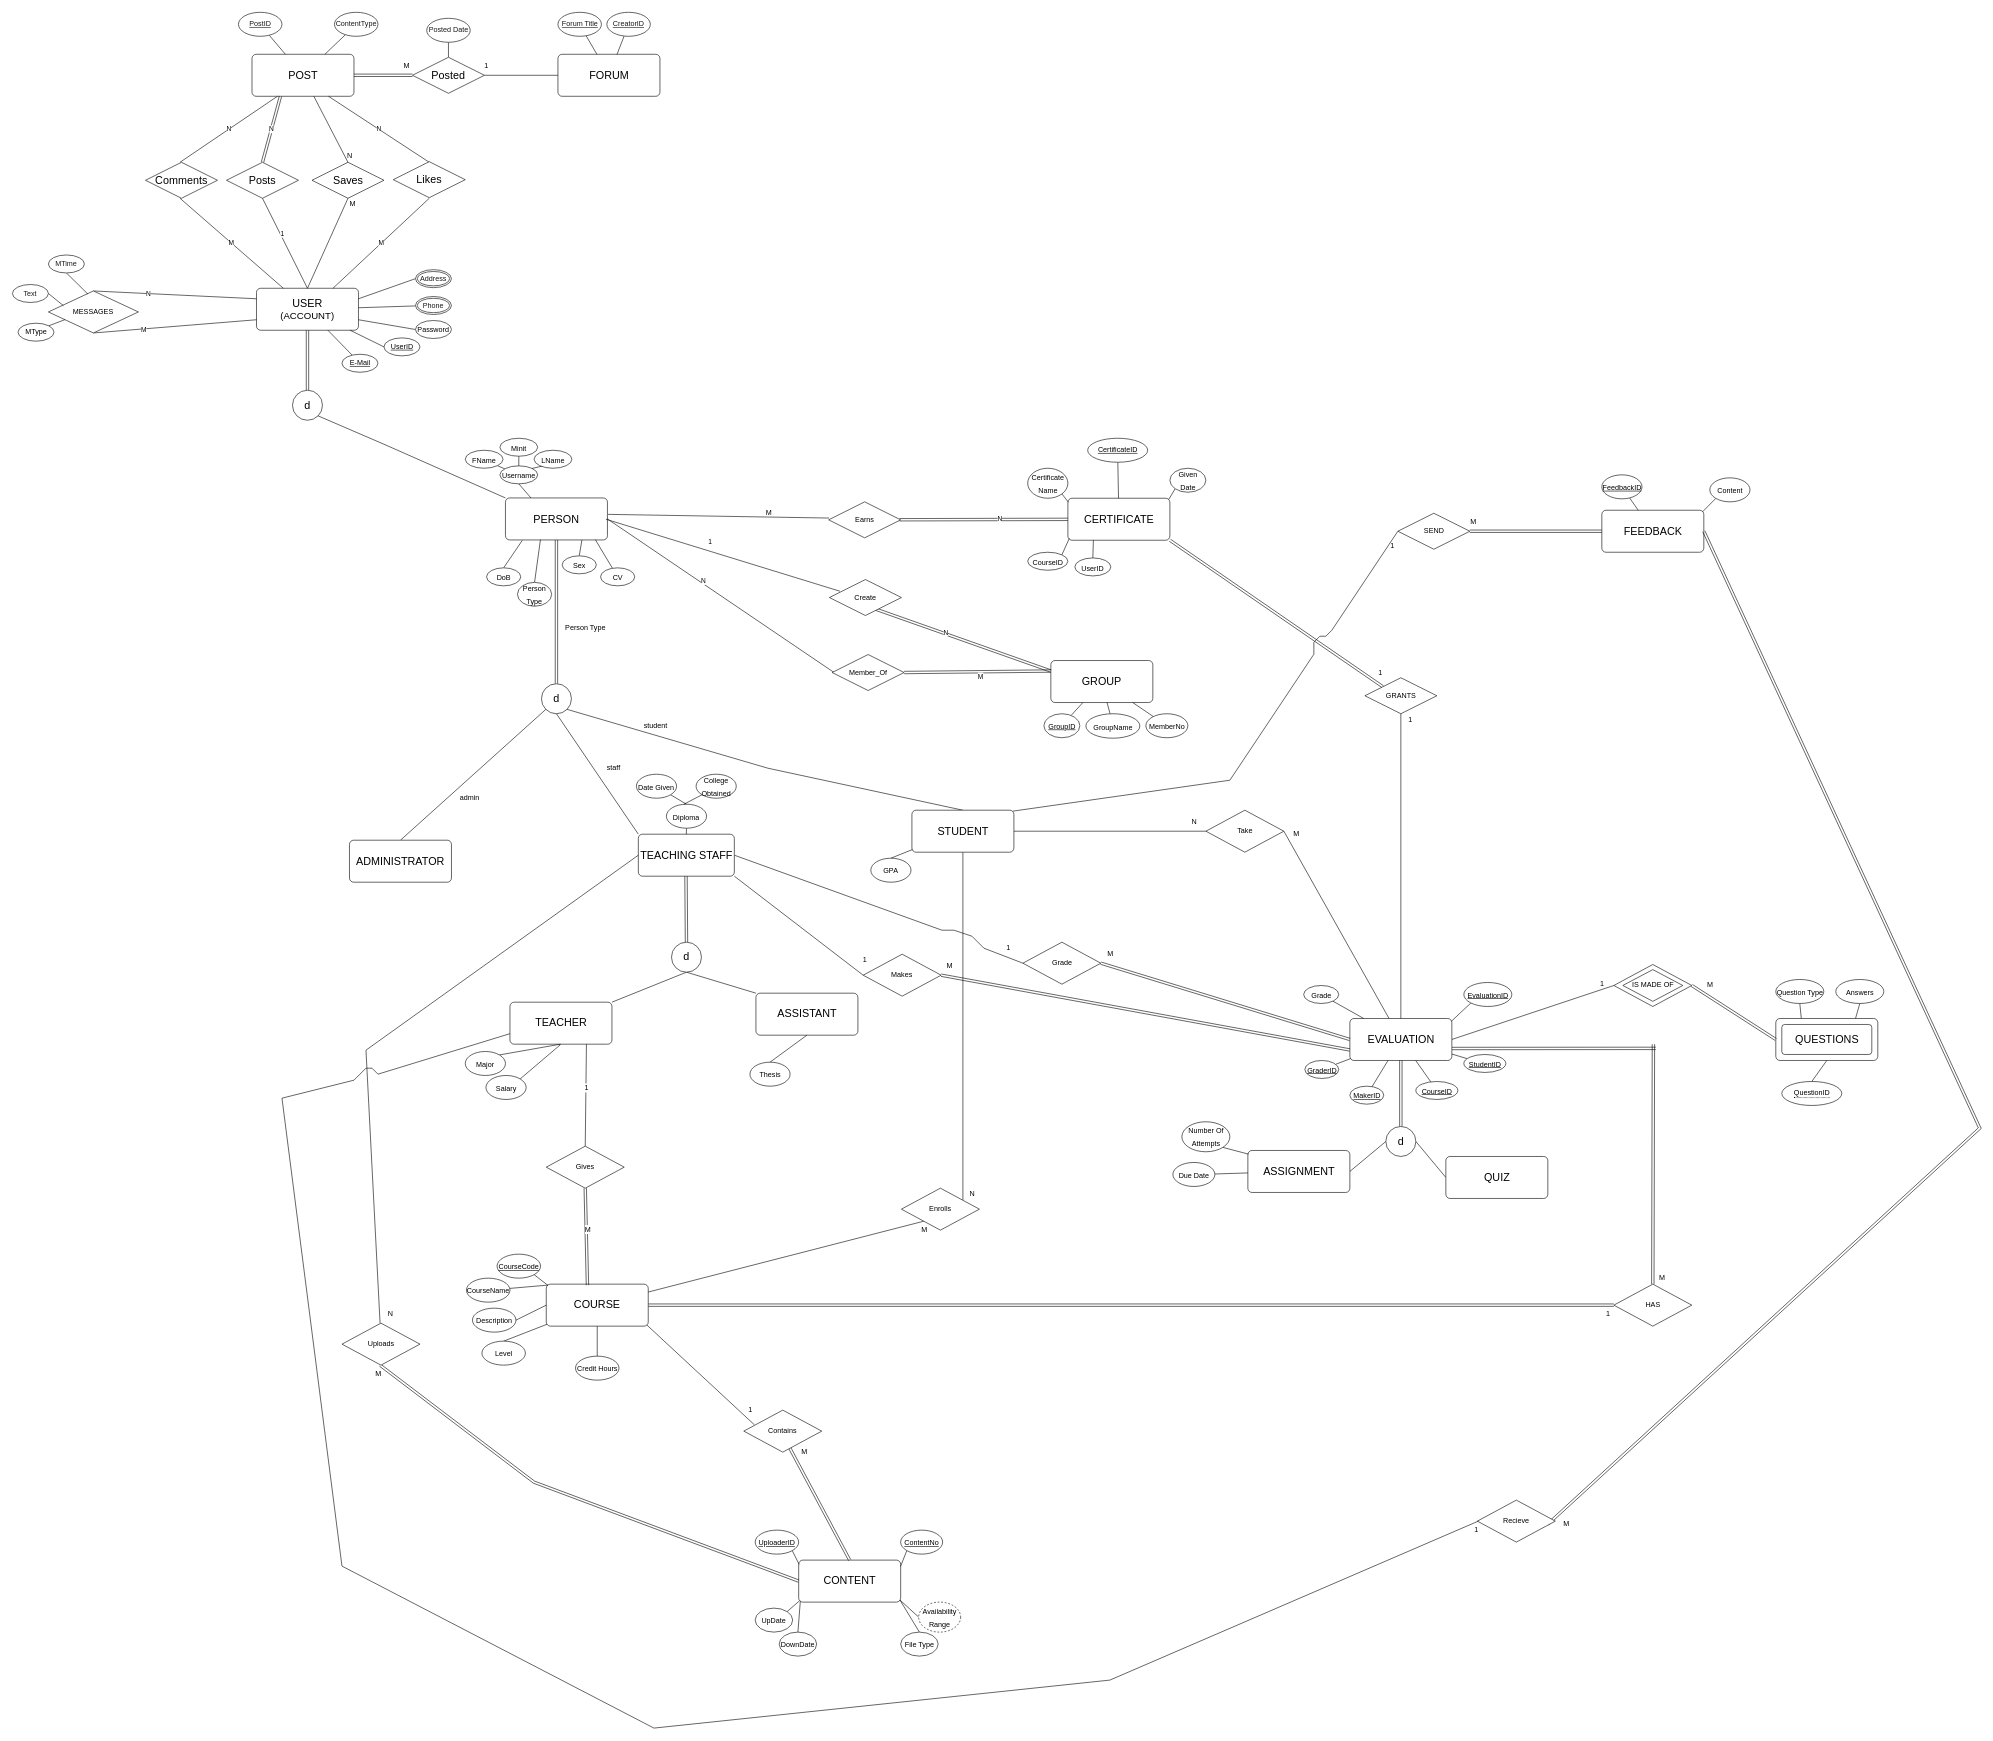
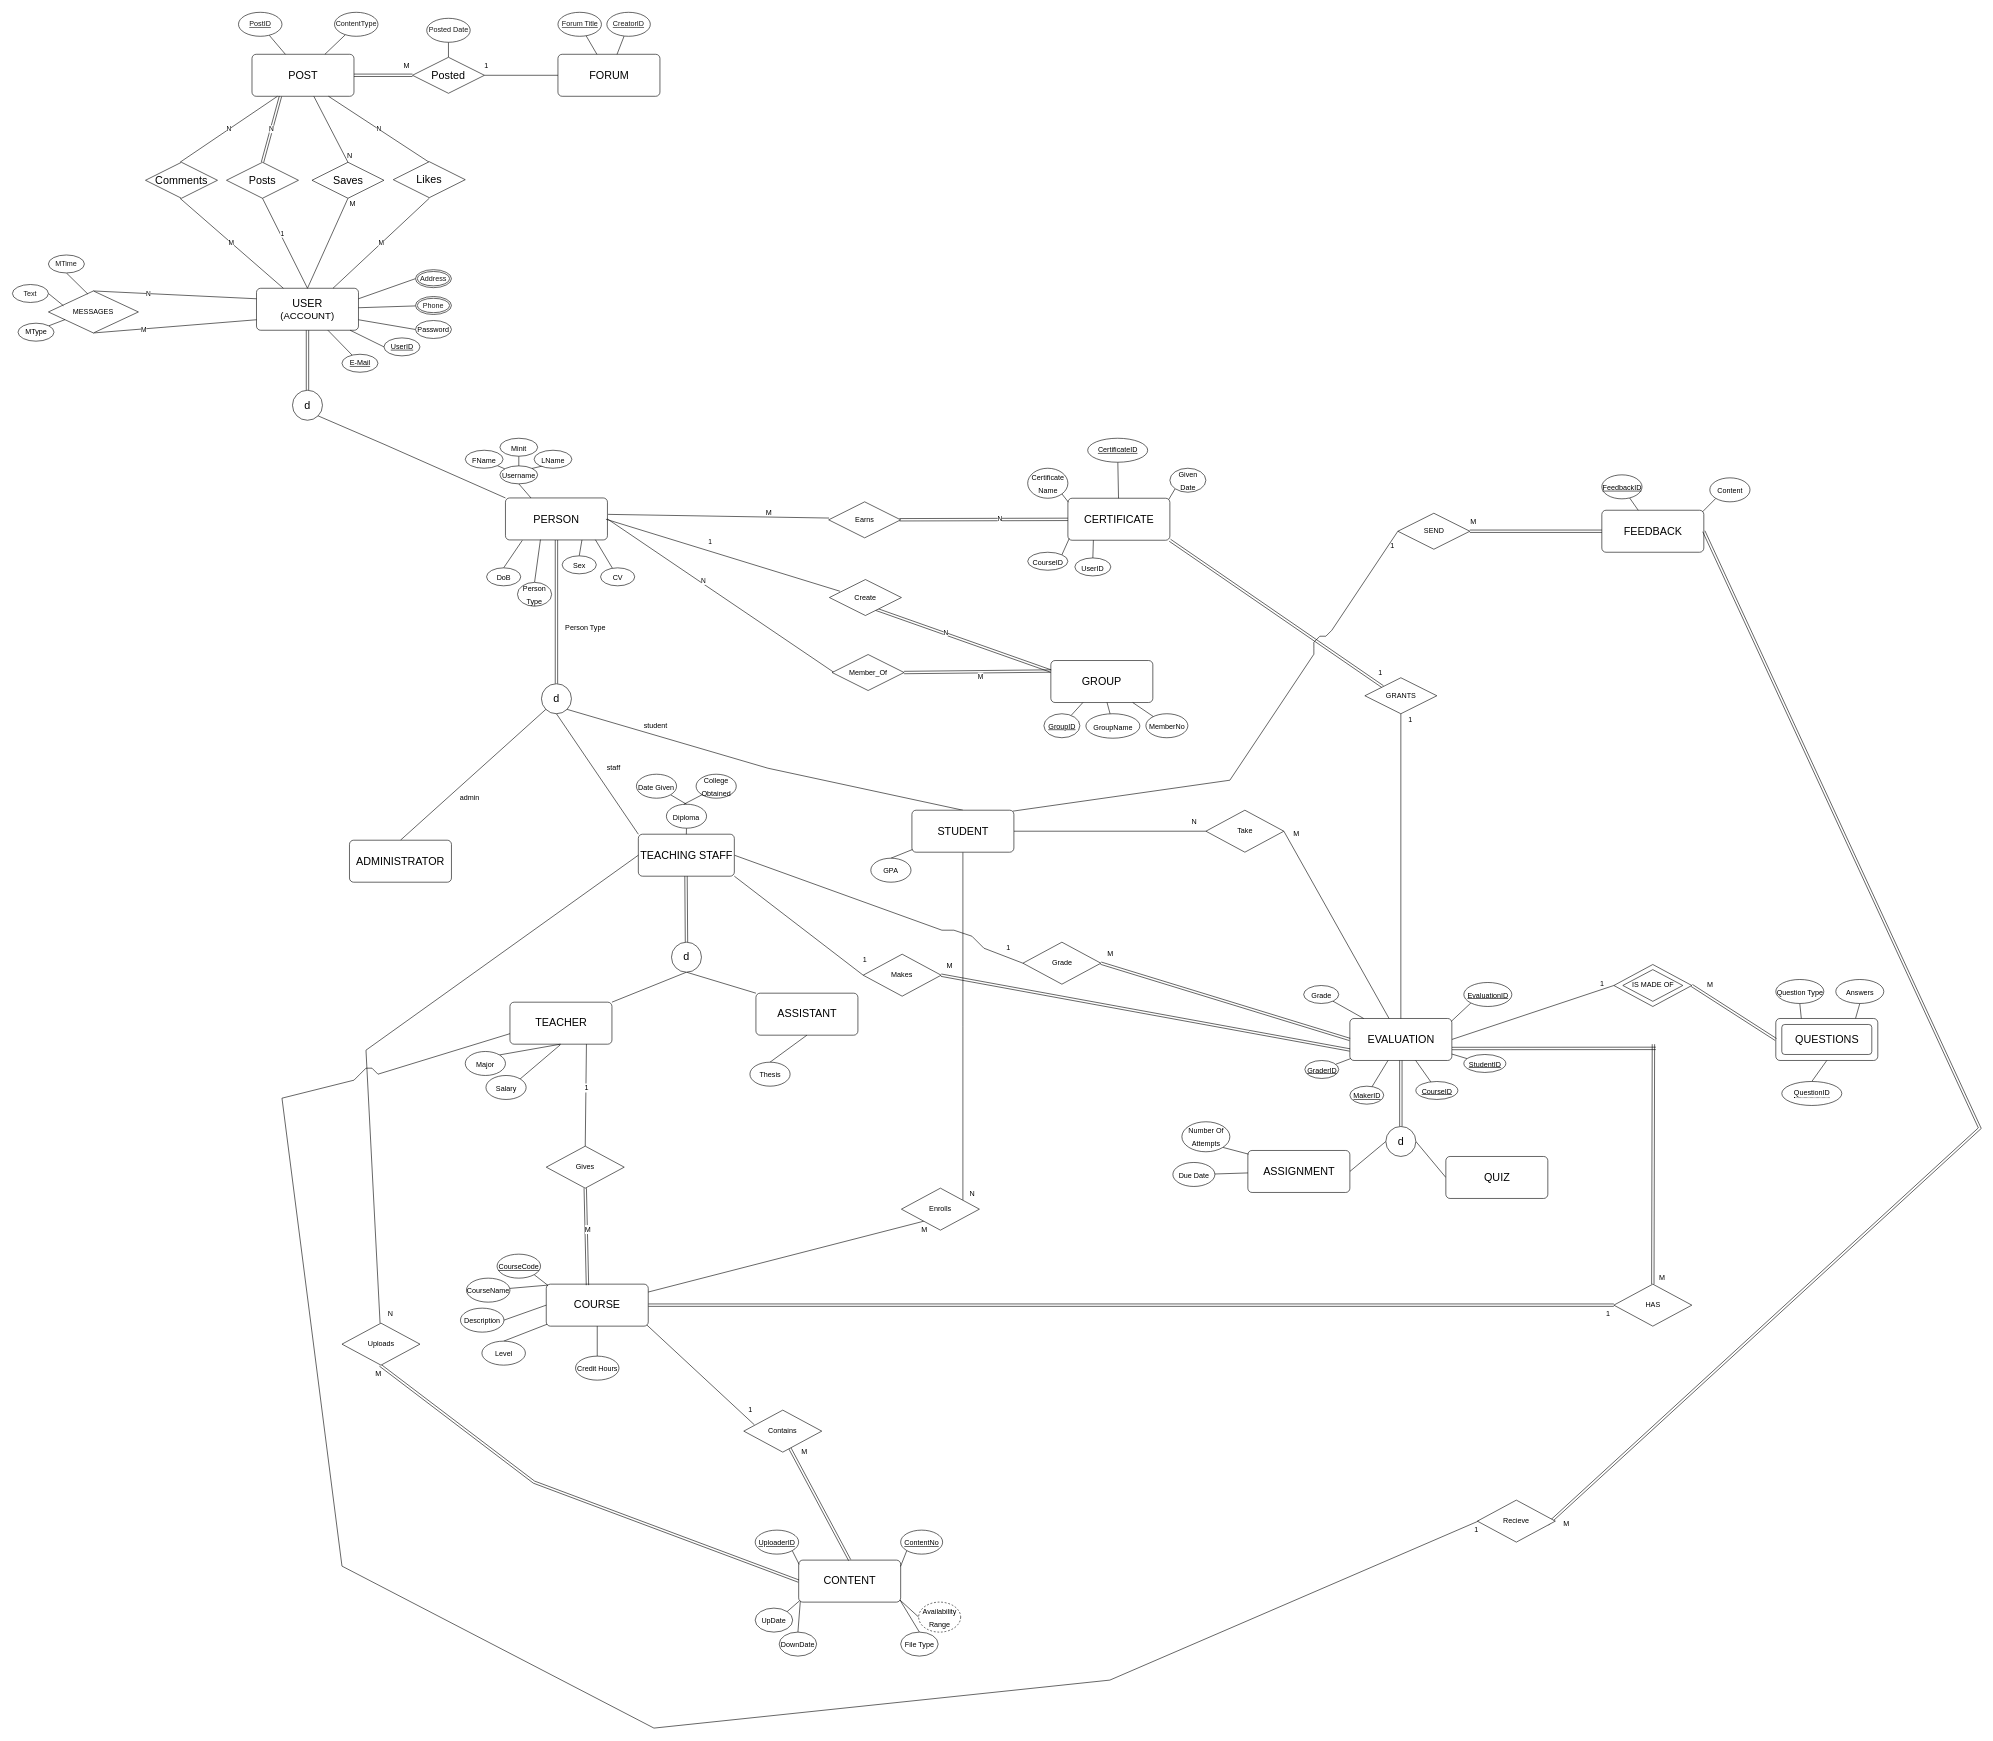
(494, 1320) -> (482, 1320)
